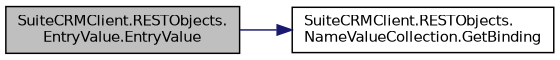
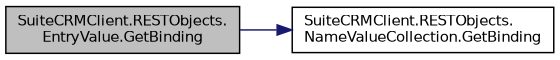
(123, 30) -> (123, 30)
